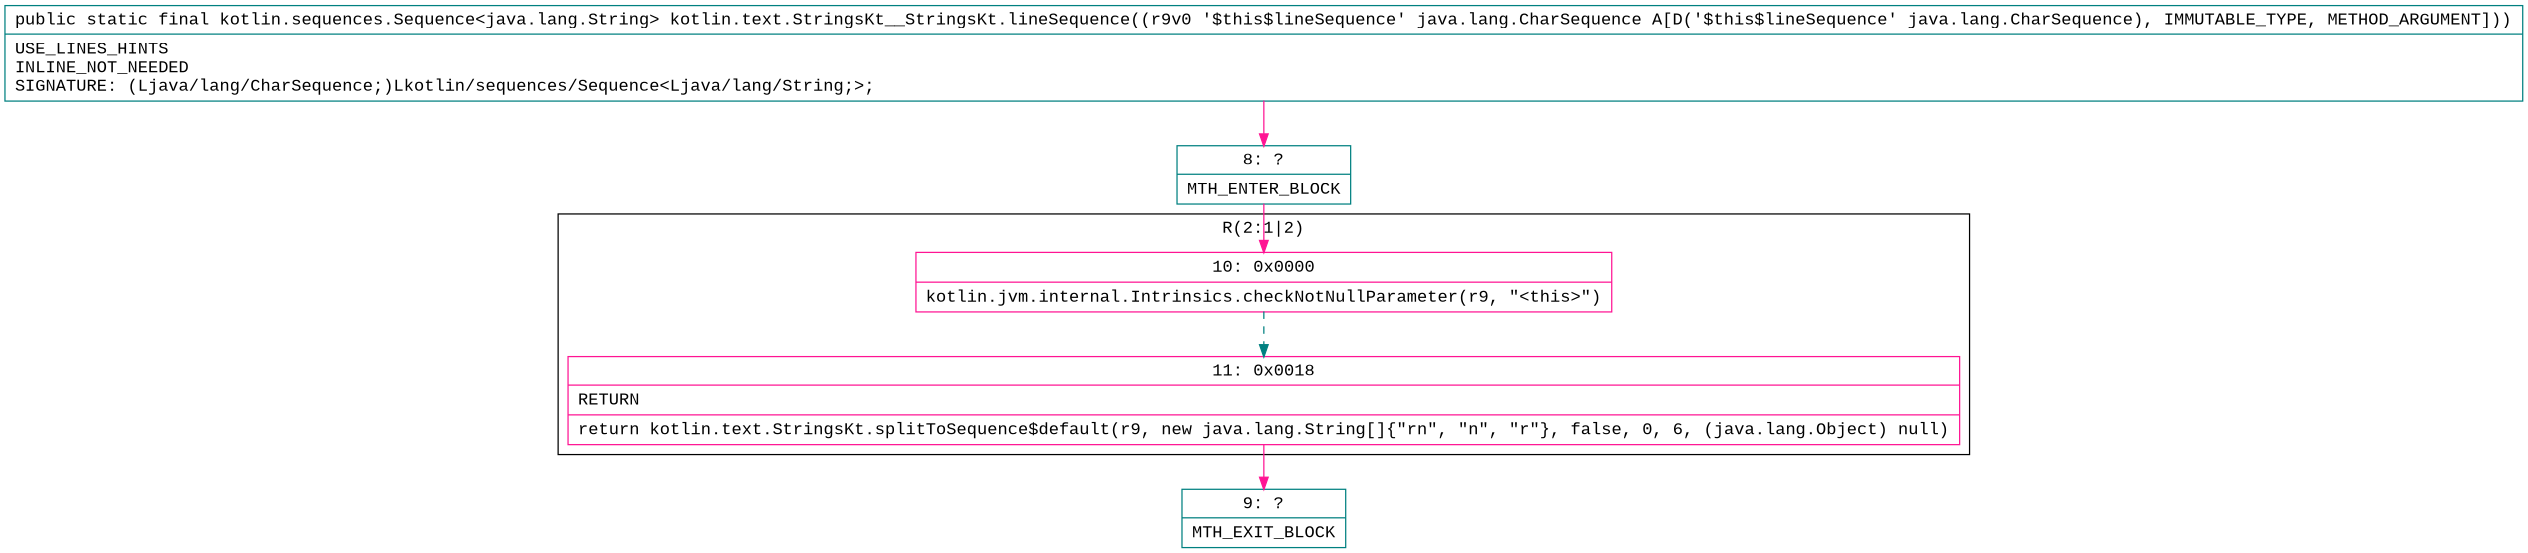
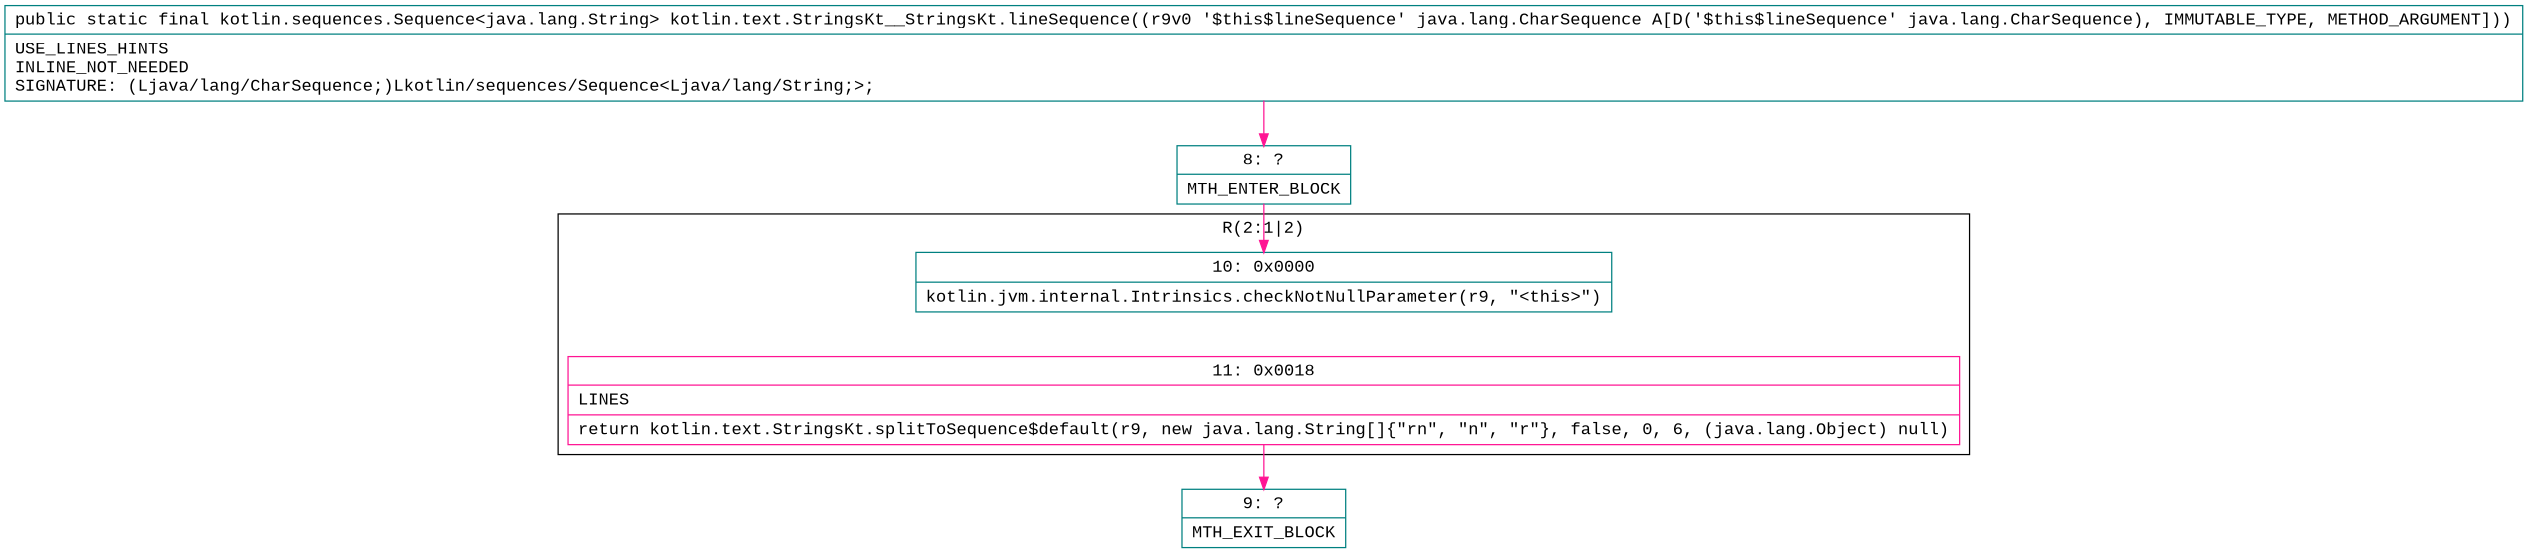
(1264, 282) -> (1264, 282)
(1264, 328) -> none
(609, 399) -> (604, 399)
